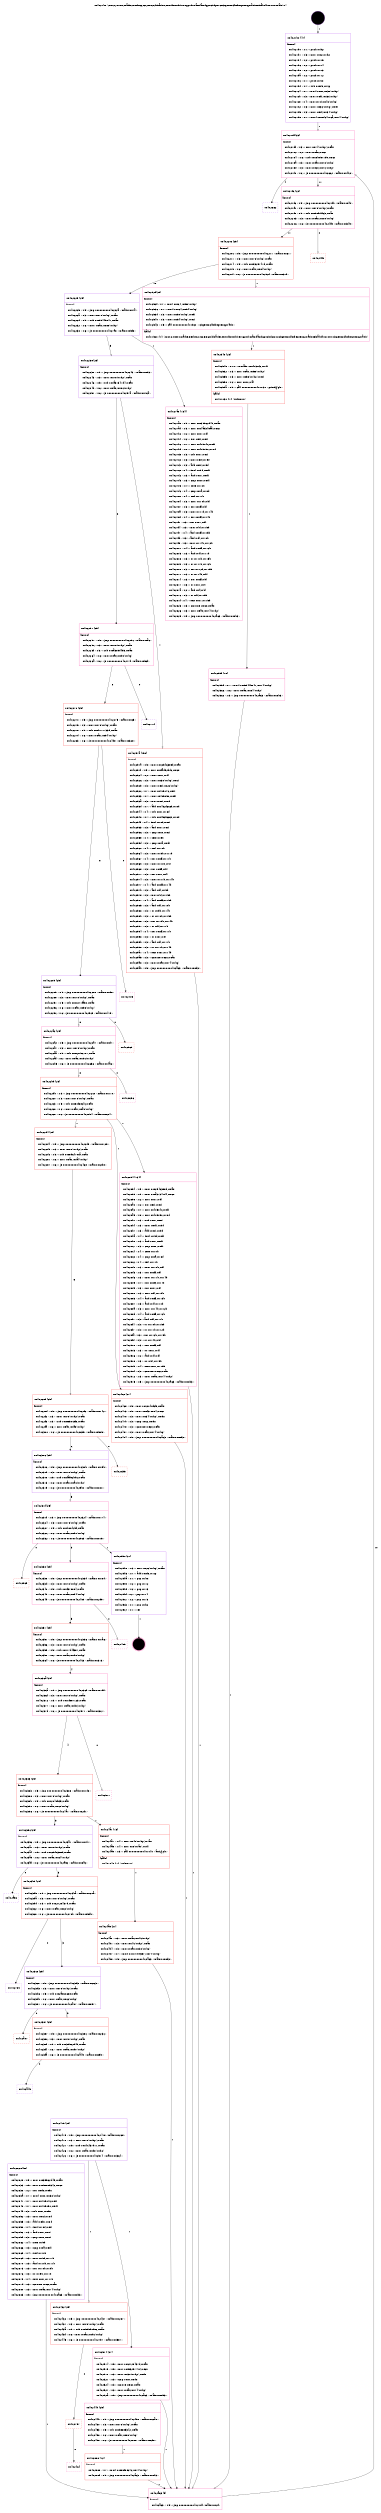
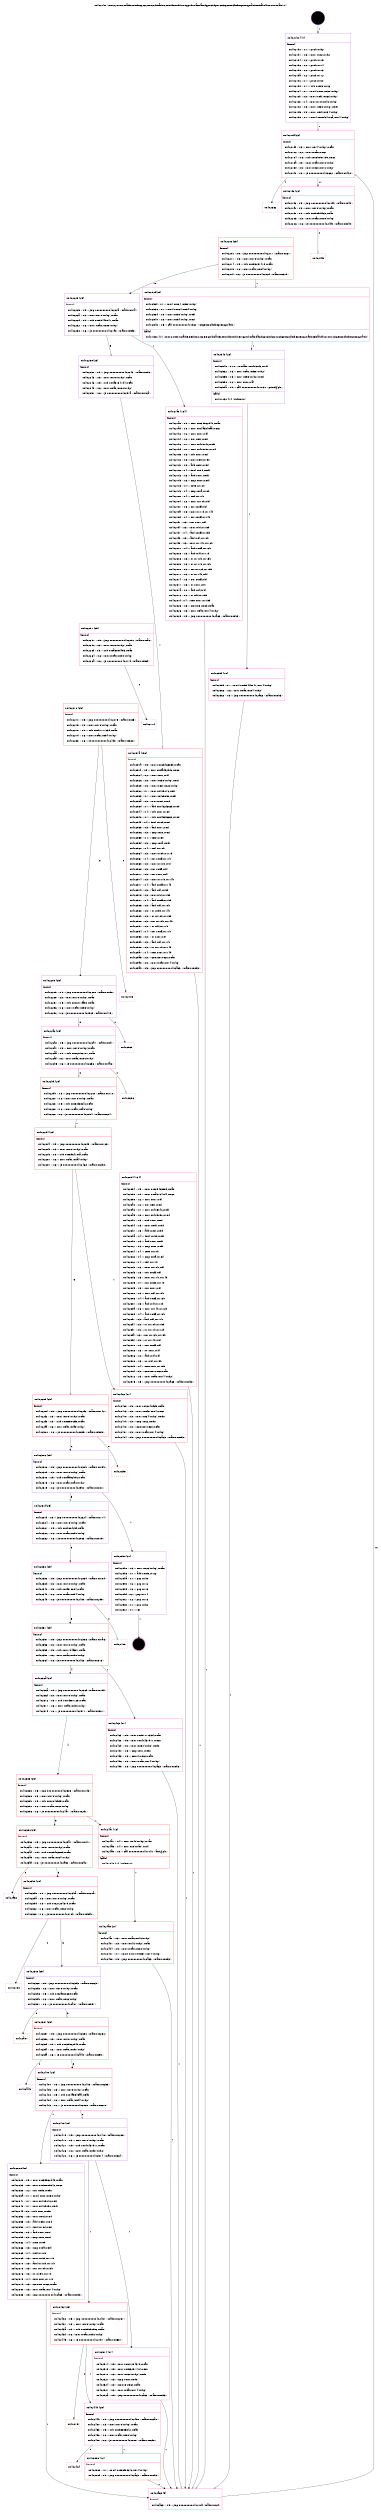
(287, 232) -> none
(248, 377) -> (248, 377)
(116, 510) -> none
(247, 535) -> (247, 535)
(109, 684) -> none
(133, 1144) -> none
(117, 1253) -> (91, 1280)
(105, 1548) -> (121, 1519)
none -> (205, 1555)
(21, 1583) -> none
none -> (145, 1745)
(104, 1795) -> none
(55, 1847) -> (55, 1847)
(61, 1942) -> (61, 1942)
none -> (74, 2089)
(89, 2231) -> (89, 2231)
none -> (86, 2373)
(74, 2444) -> (85, 2452)
